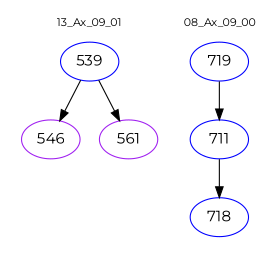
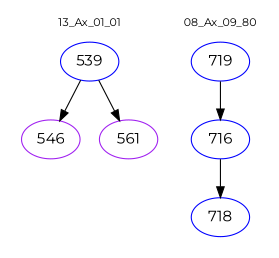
(90, 23) -> (90, 23)
(220, 23) -> (220, 23)
(219, 139) -> (220, 139)
